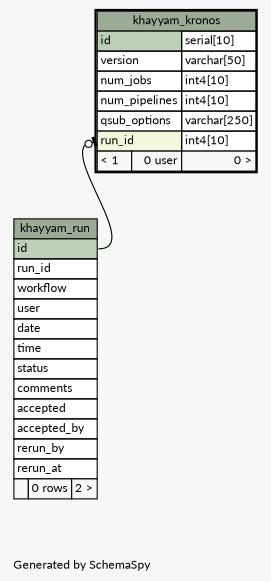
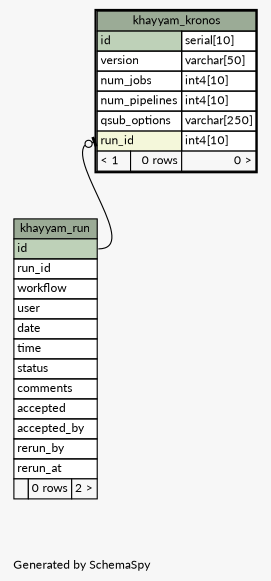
(161, 161) -> (160, 161)
